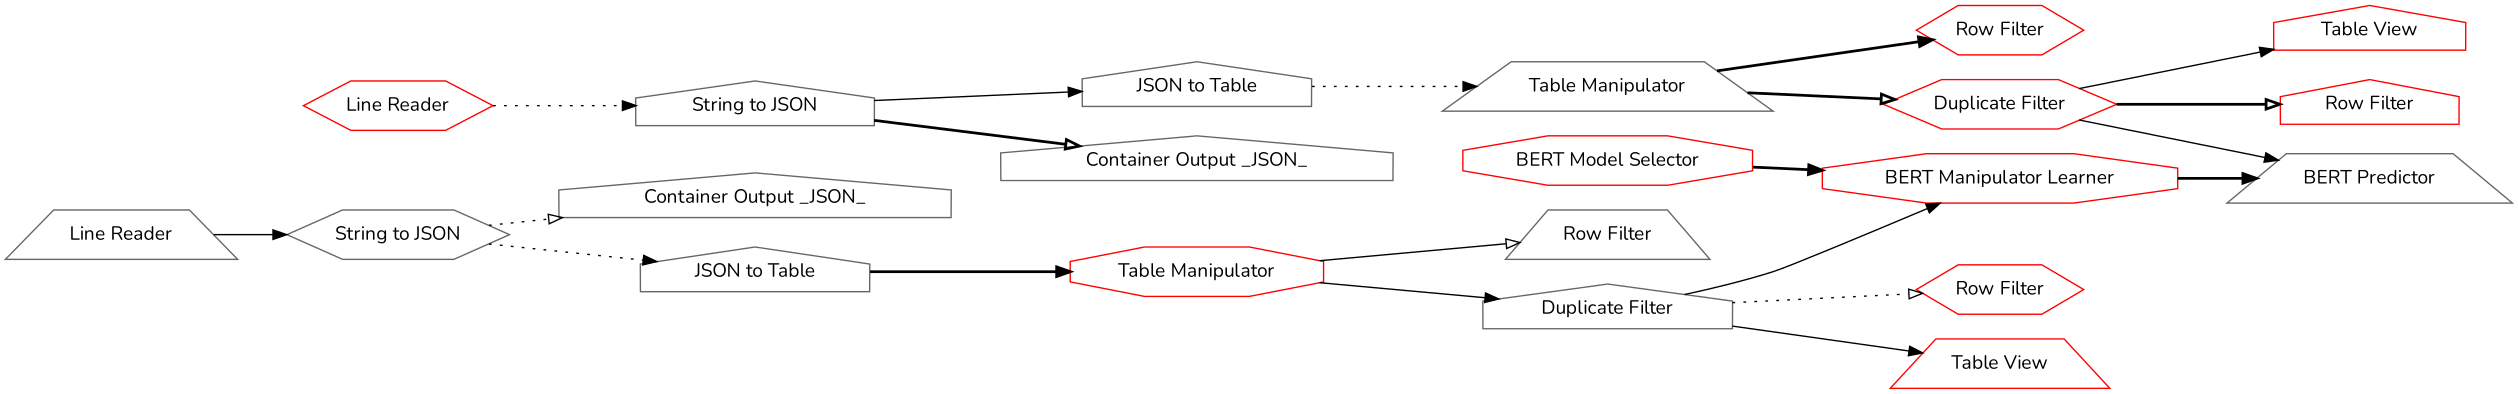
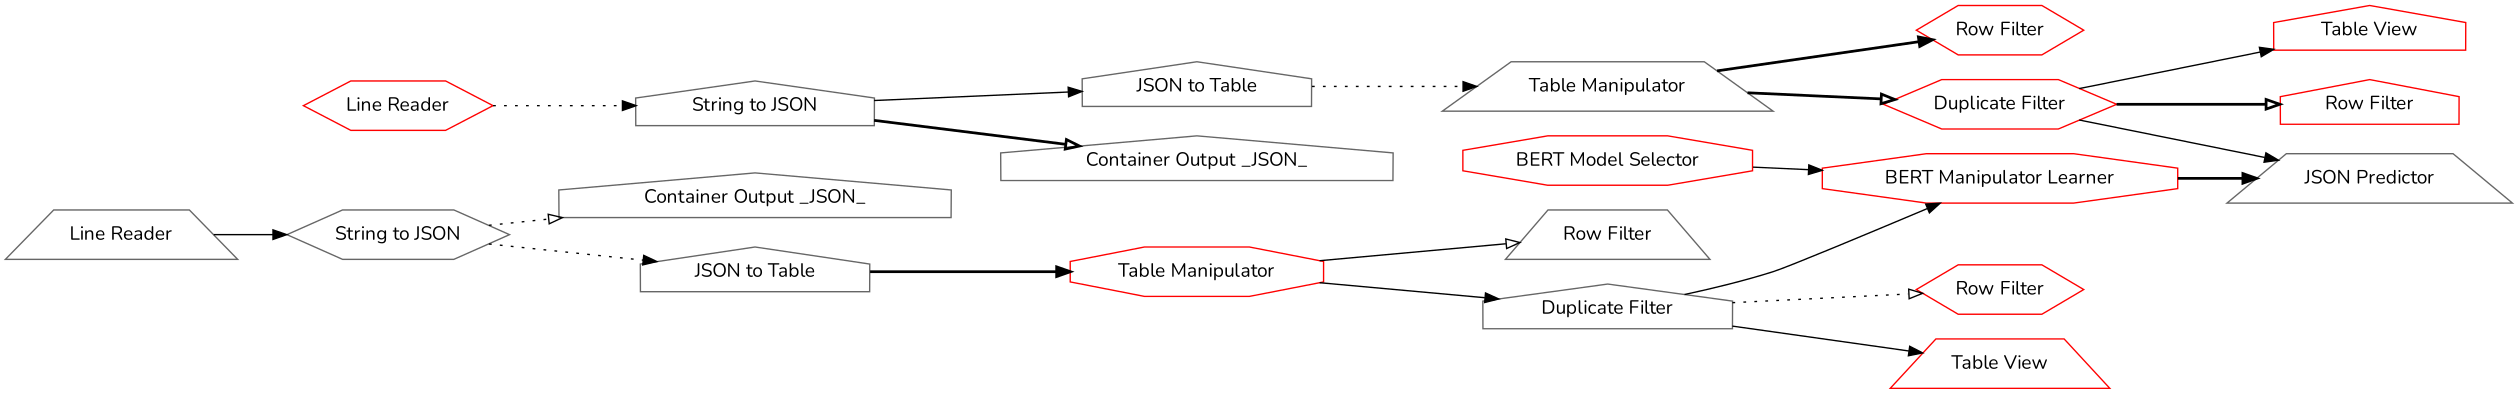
(1781, 168) -> (1781, 168)
(2370, 178) -> (2370, 178)
